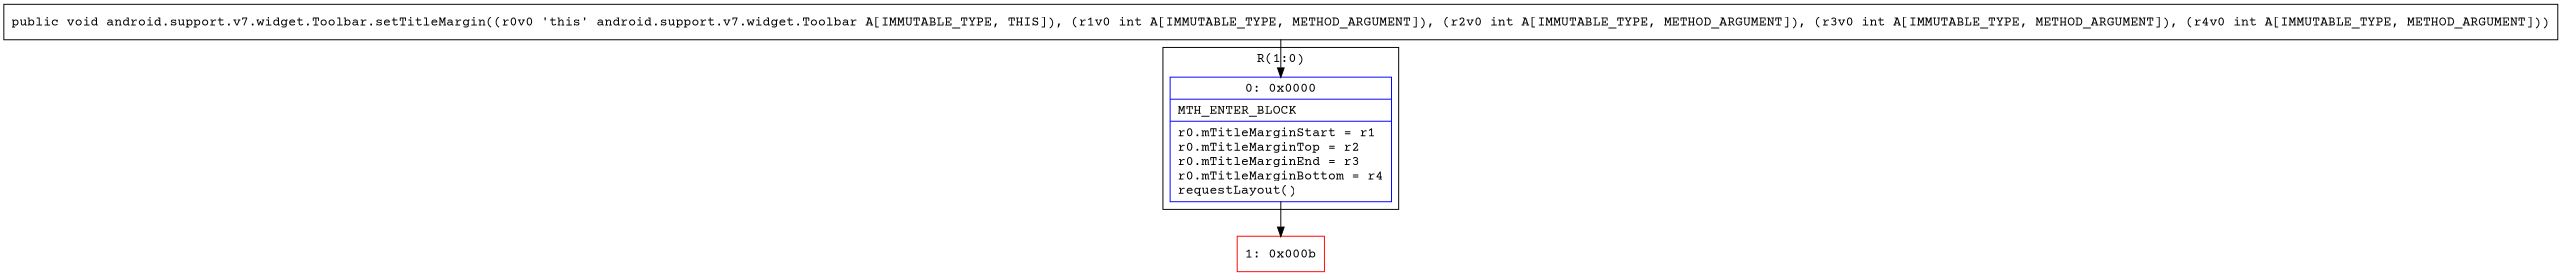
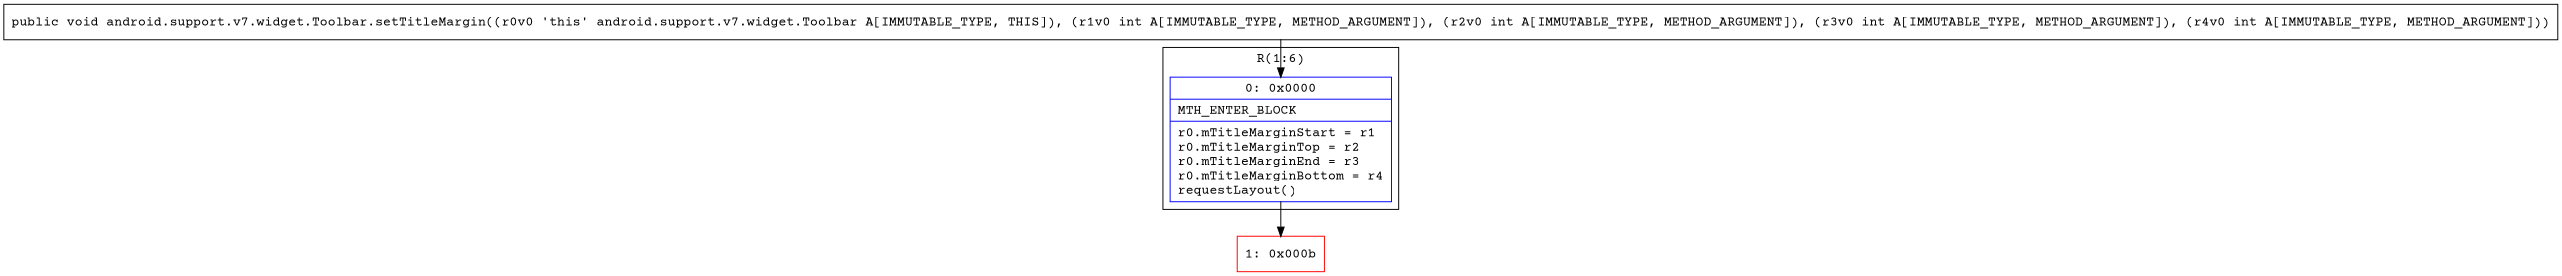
(1281, 58) -> (1281, 58)
